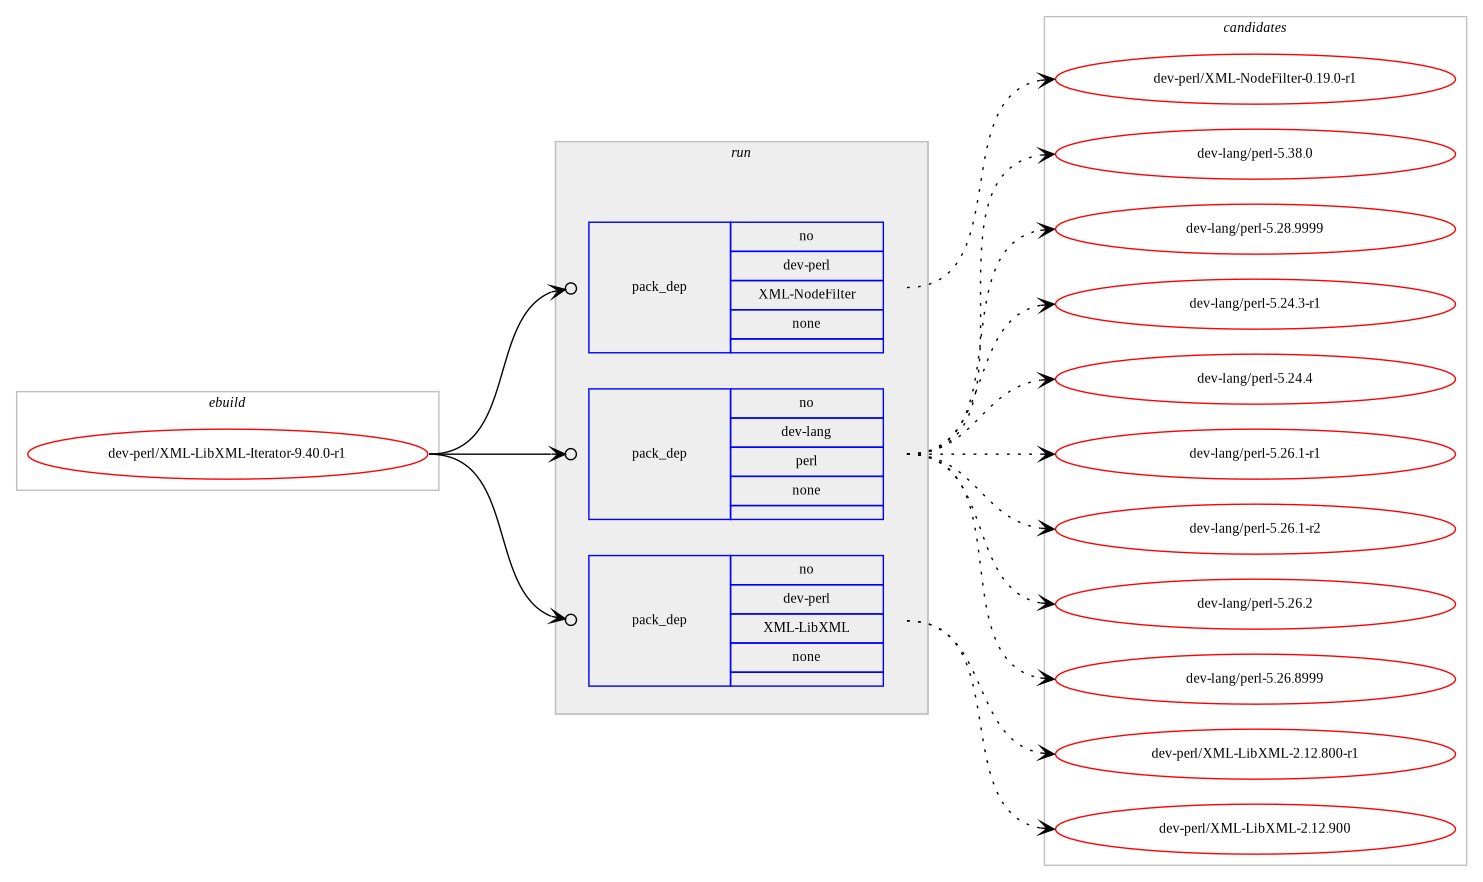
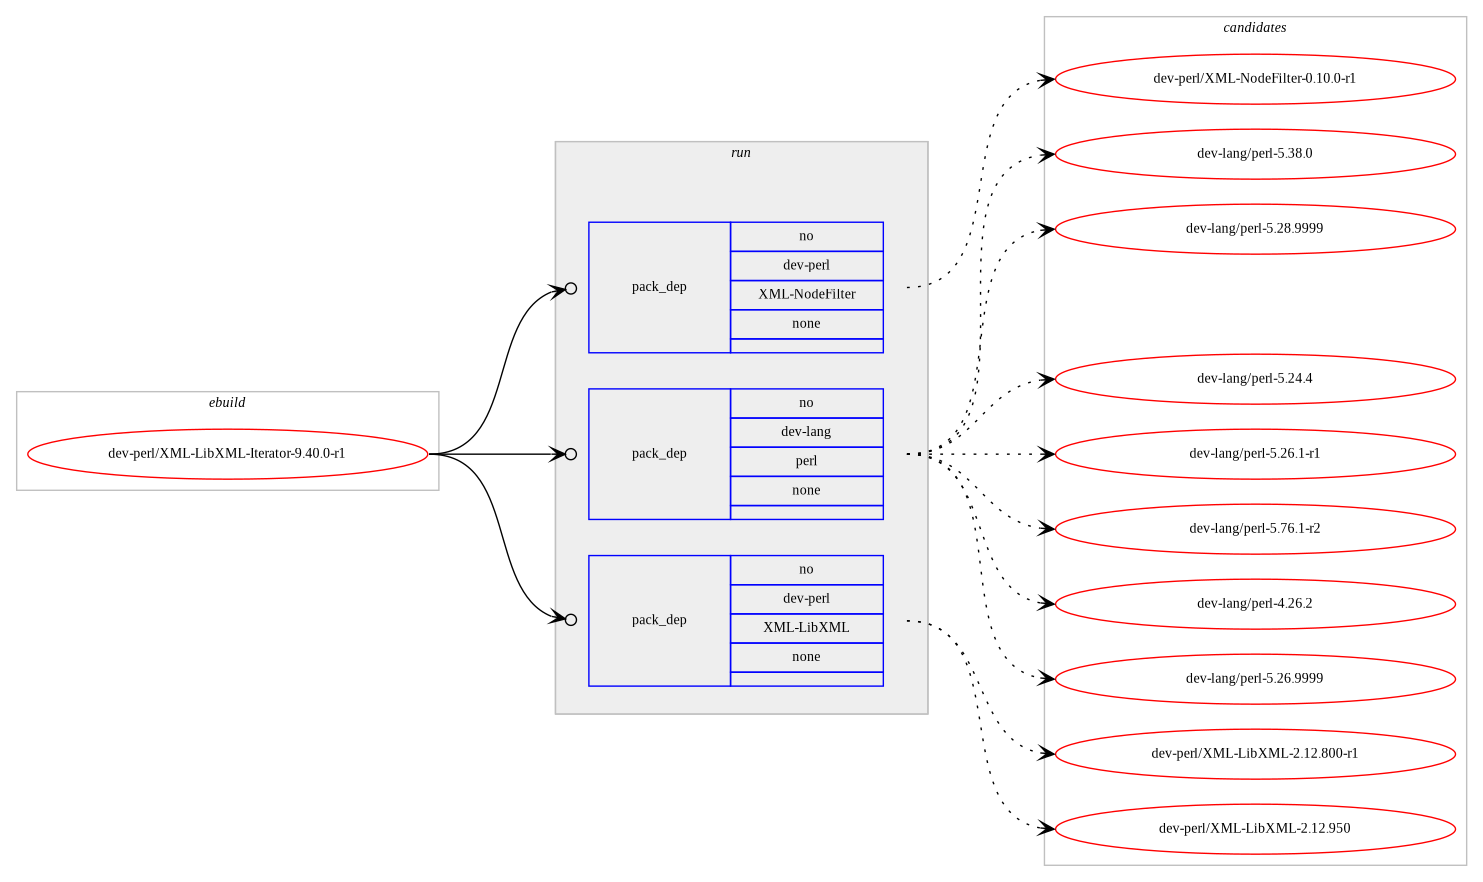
(1256, 79) -> (1256, 79)
(1256, 304) -> none
(1256, 529) -> (1256, 529)
(1256, 604) -> (1256, 604)
(1256, 679) -> (1256, 679)
(1256, 829) -> (1256, 829)
